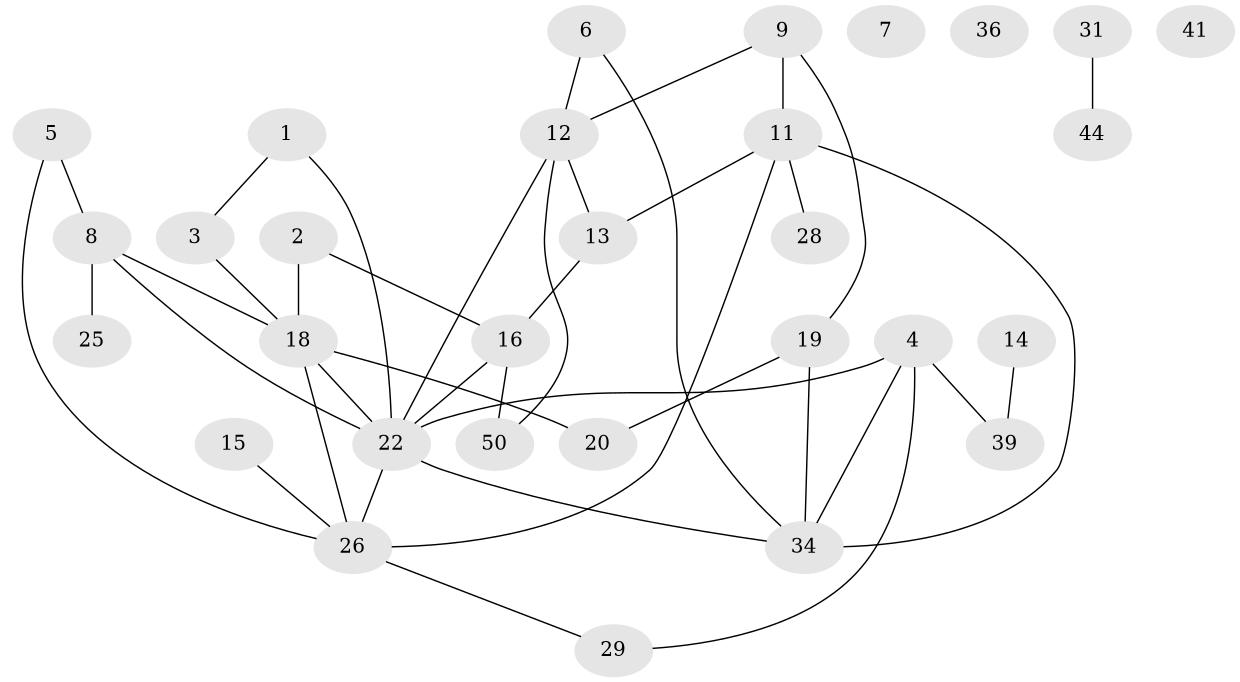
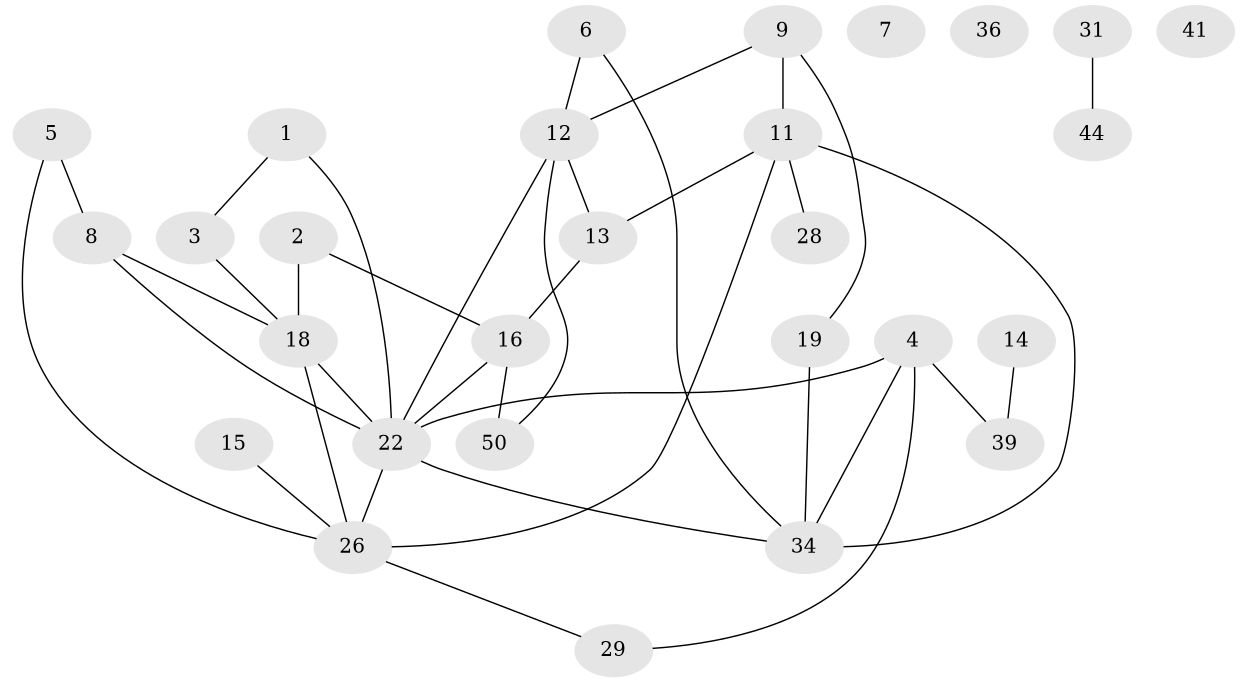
(92, 341) -> none
(598, 444) -> none
